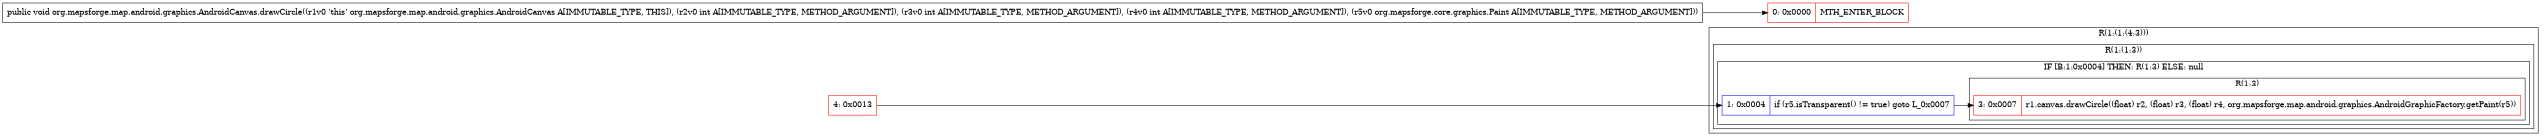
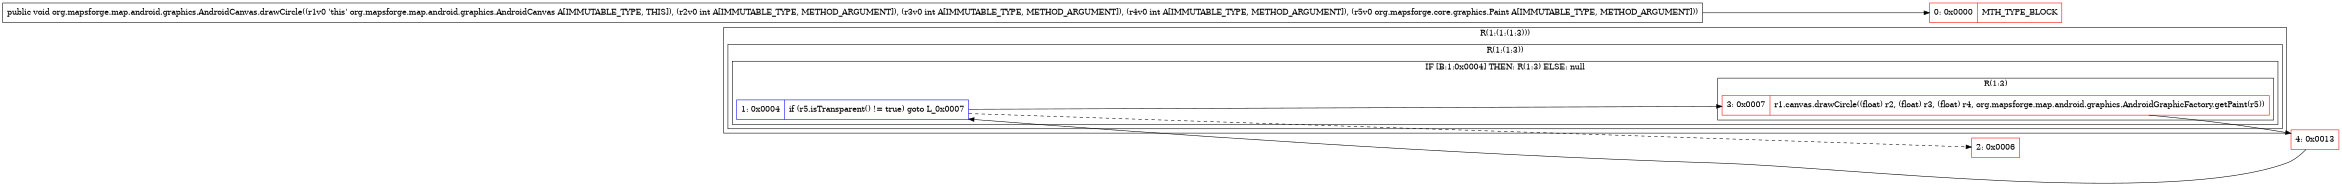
(1862, 13) -> (2020, 13)
(2124, 34) -> (1505, 34)
none -> (2217, 122)
none -> (1996, 148)
